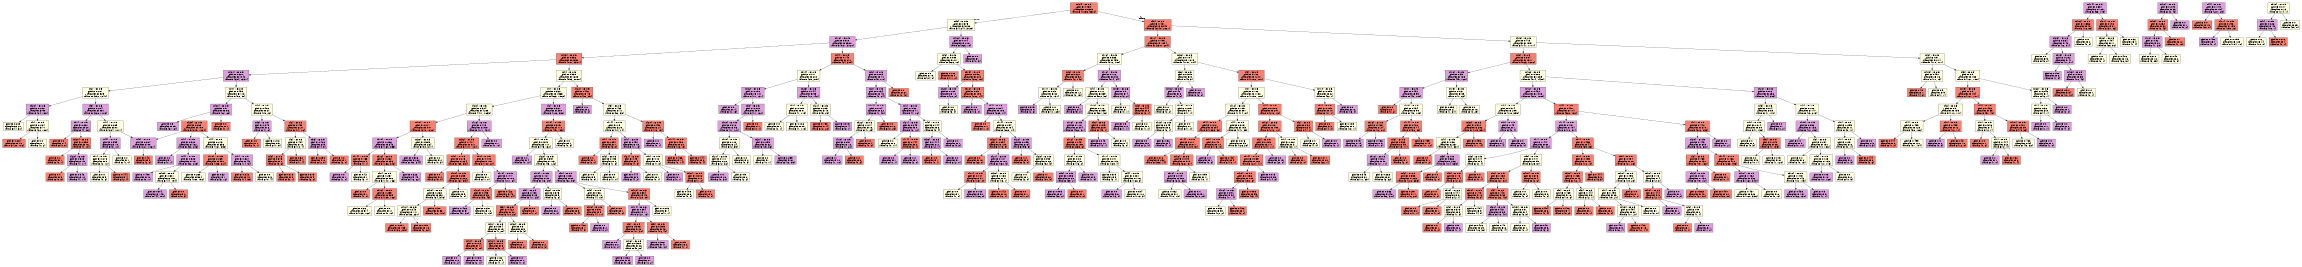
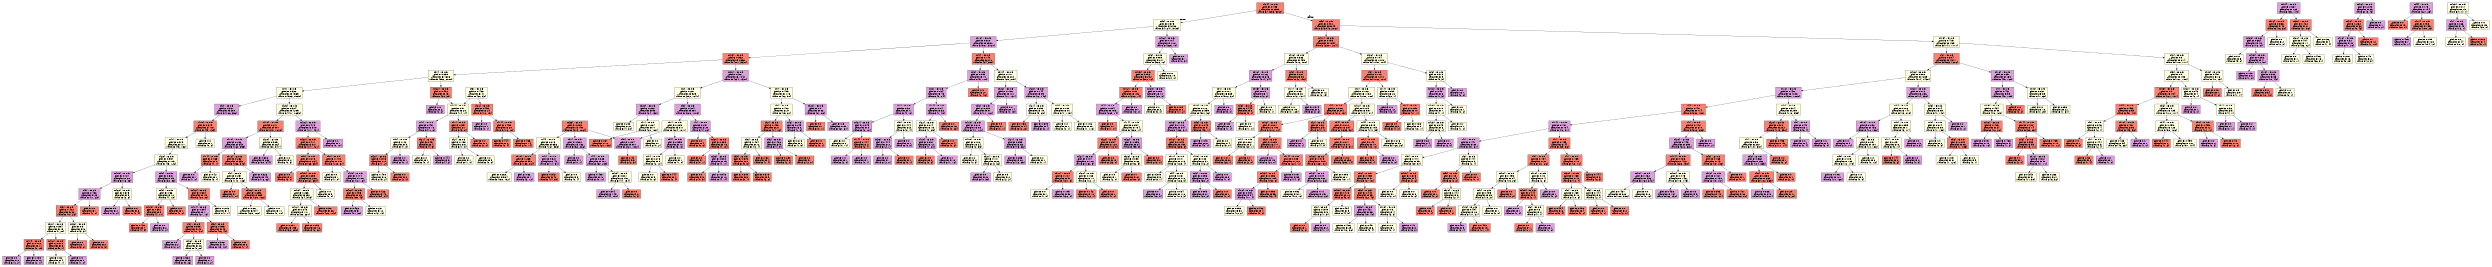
(948, 83) -> (1166, 101)
(598, 101) -> (449, 100)
(522, 160) -> none
